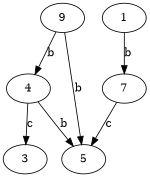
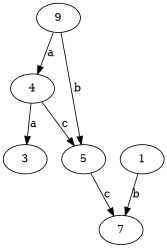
(51, 53) -> (51, 53)
(106, 120) -> (100, 191)
(30, 124) -> (34, 124)
(64, 124) -> (65, 124)
